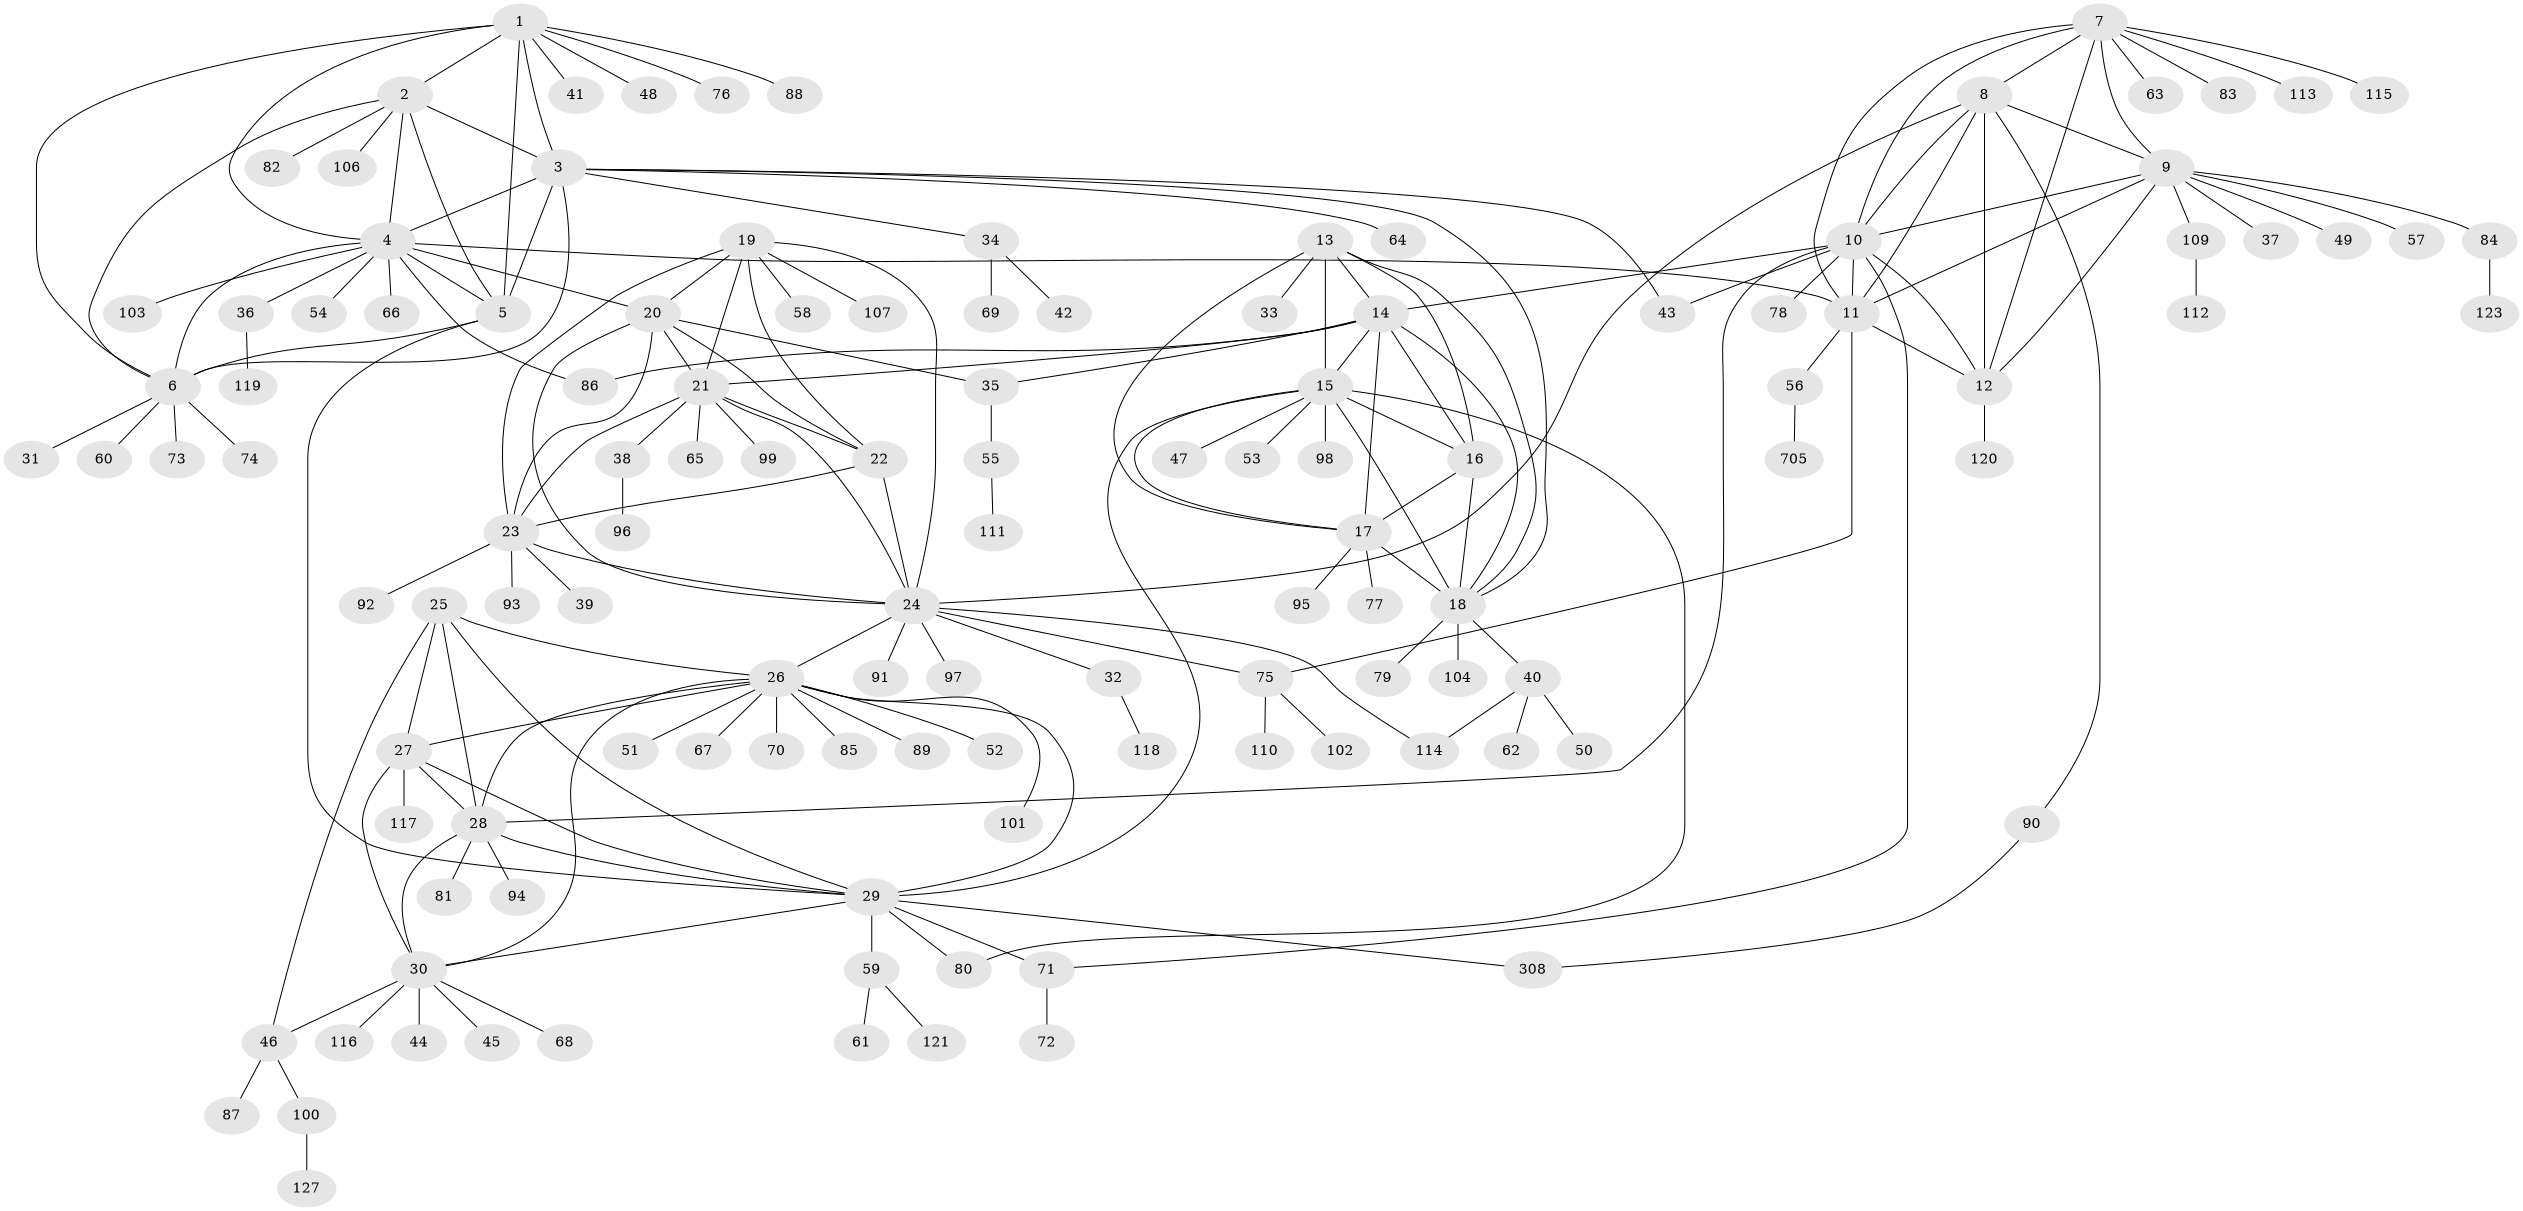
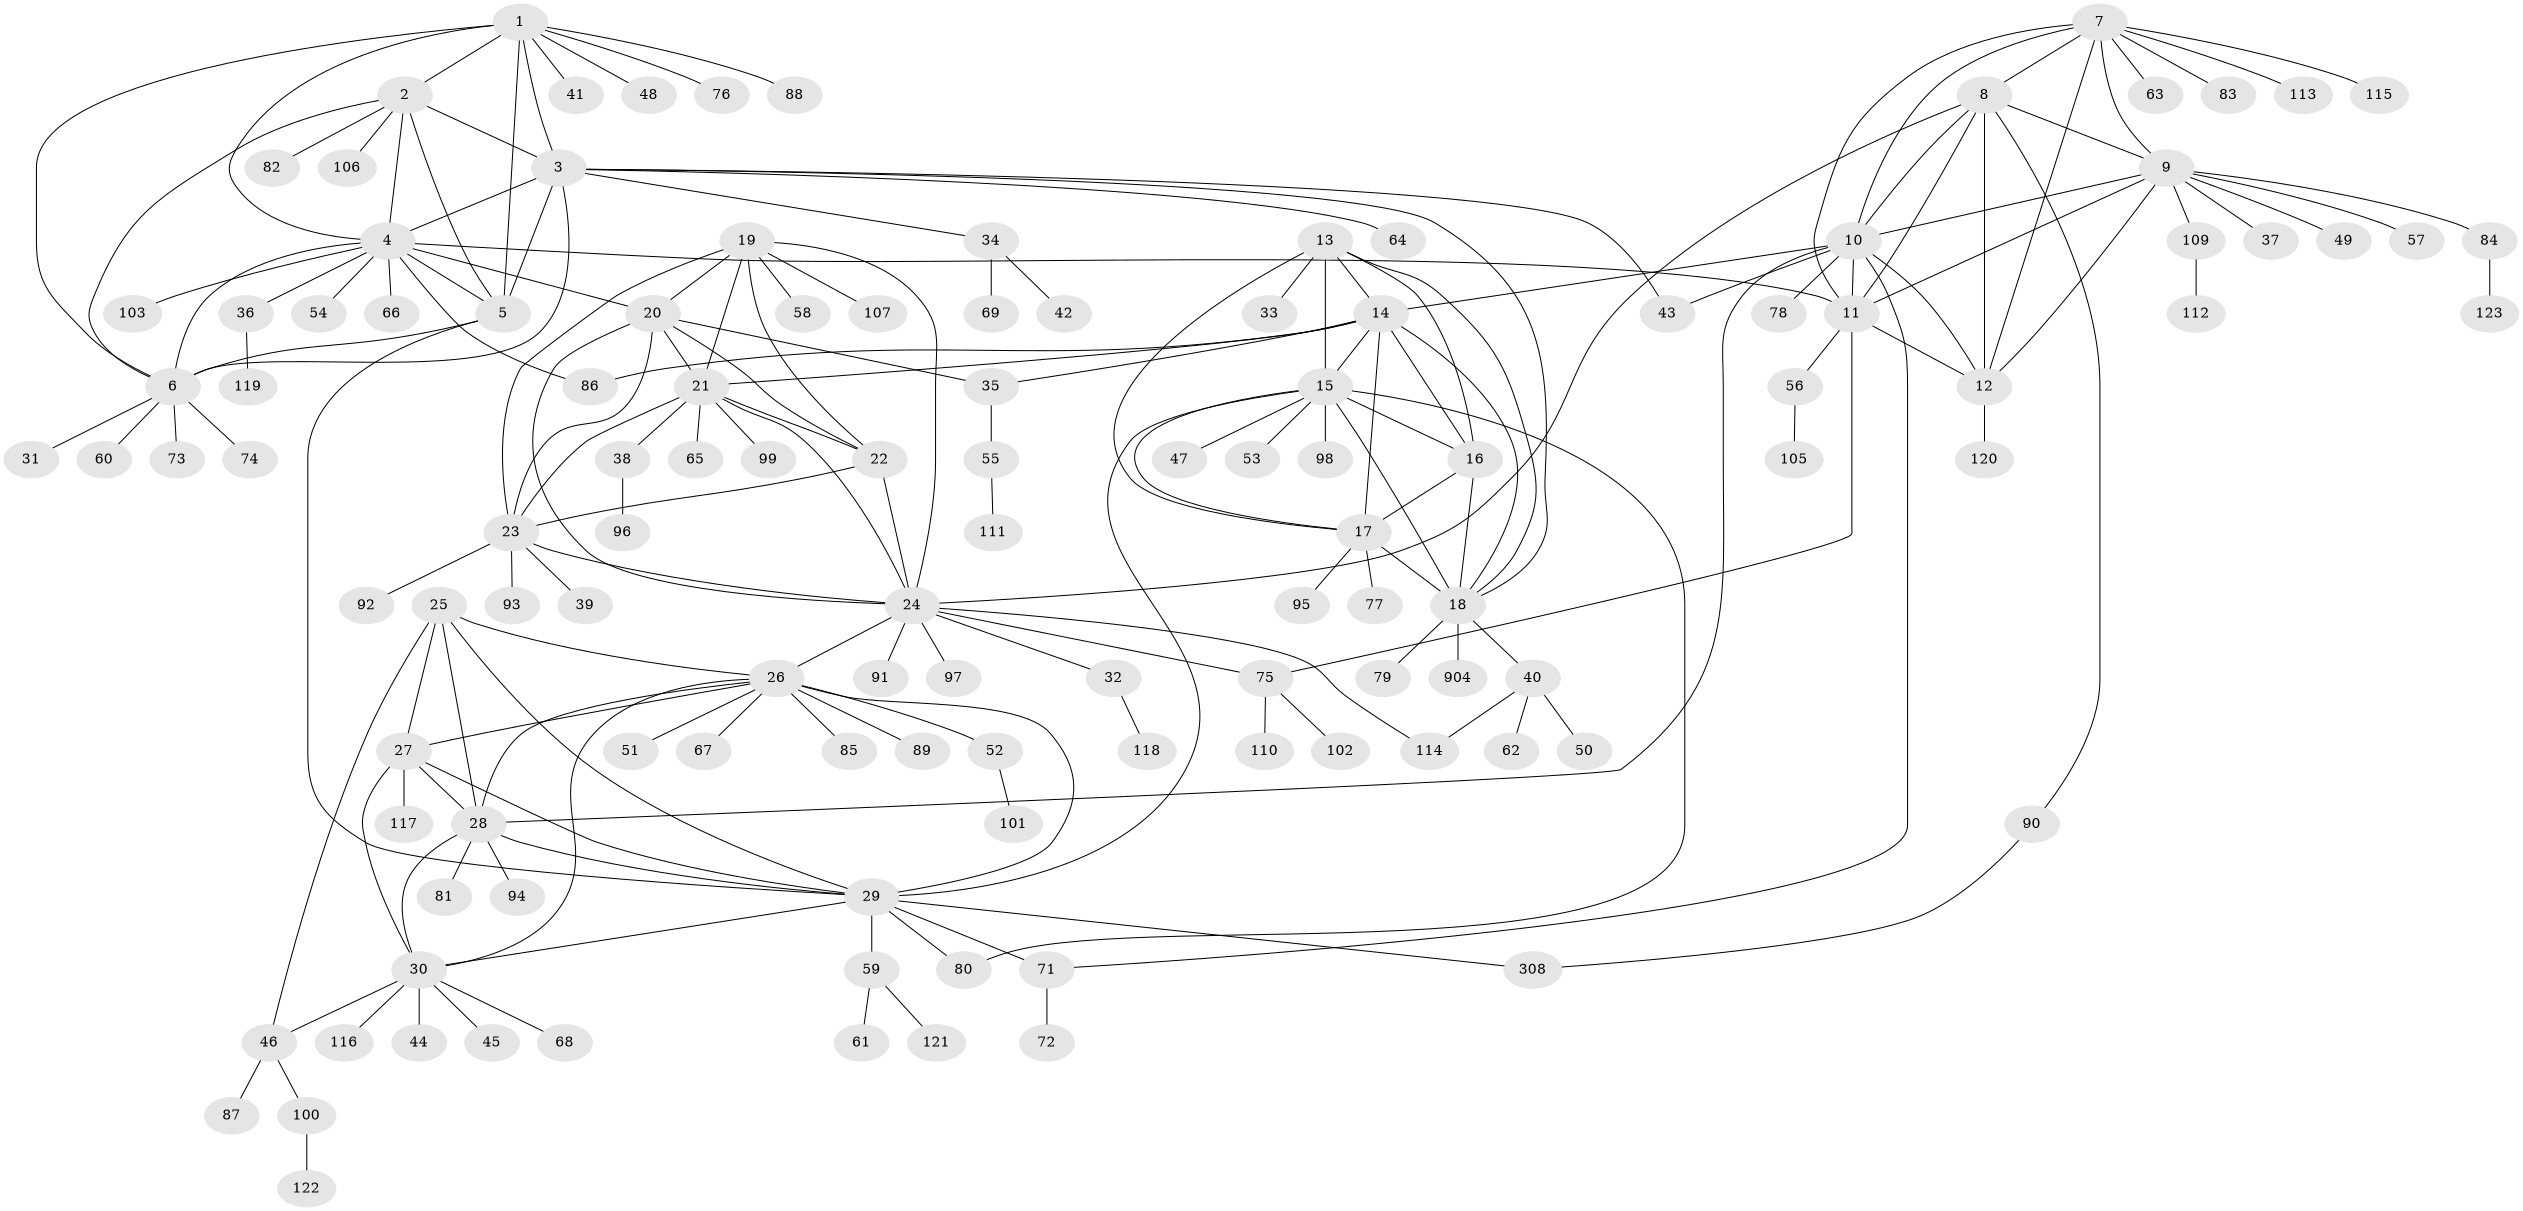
(1794, 460) -> (1794, 460)
(1458, 678) -> (1458, 678)
(961, 697) -> (1004, 788)
(777, 751) -> none
(307, 1189) -> (307, 1189)
